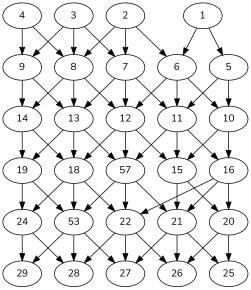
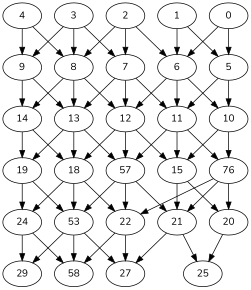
none -> (229, 16)
(229, 171) -> (229, 171)
(74, 274) -> (74, 274)
(177, 274) -> none
